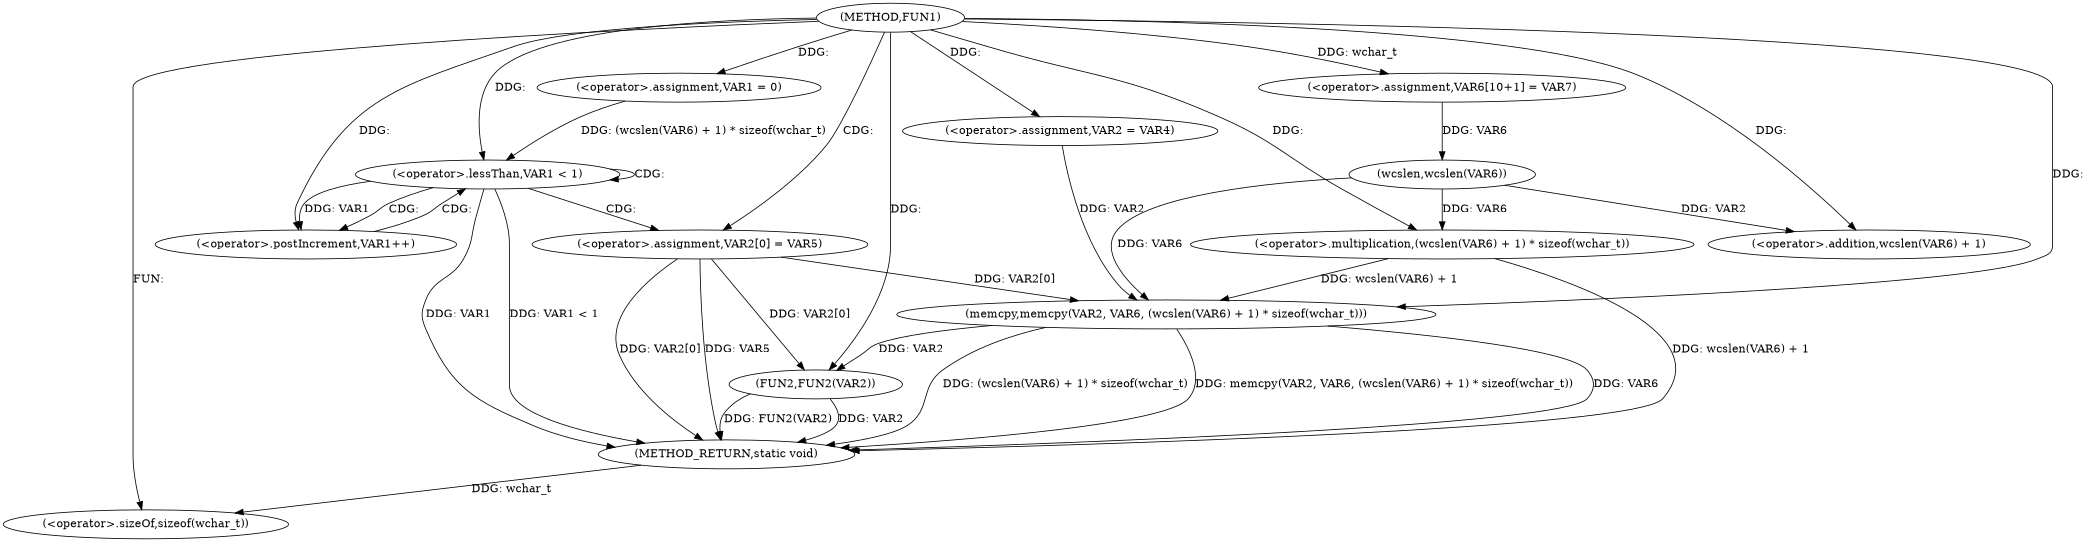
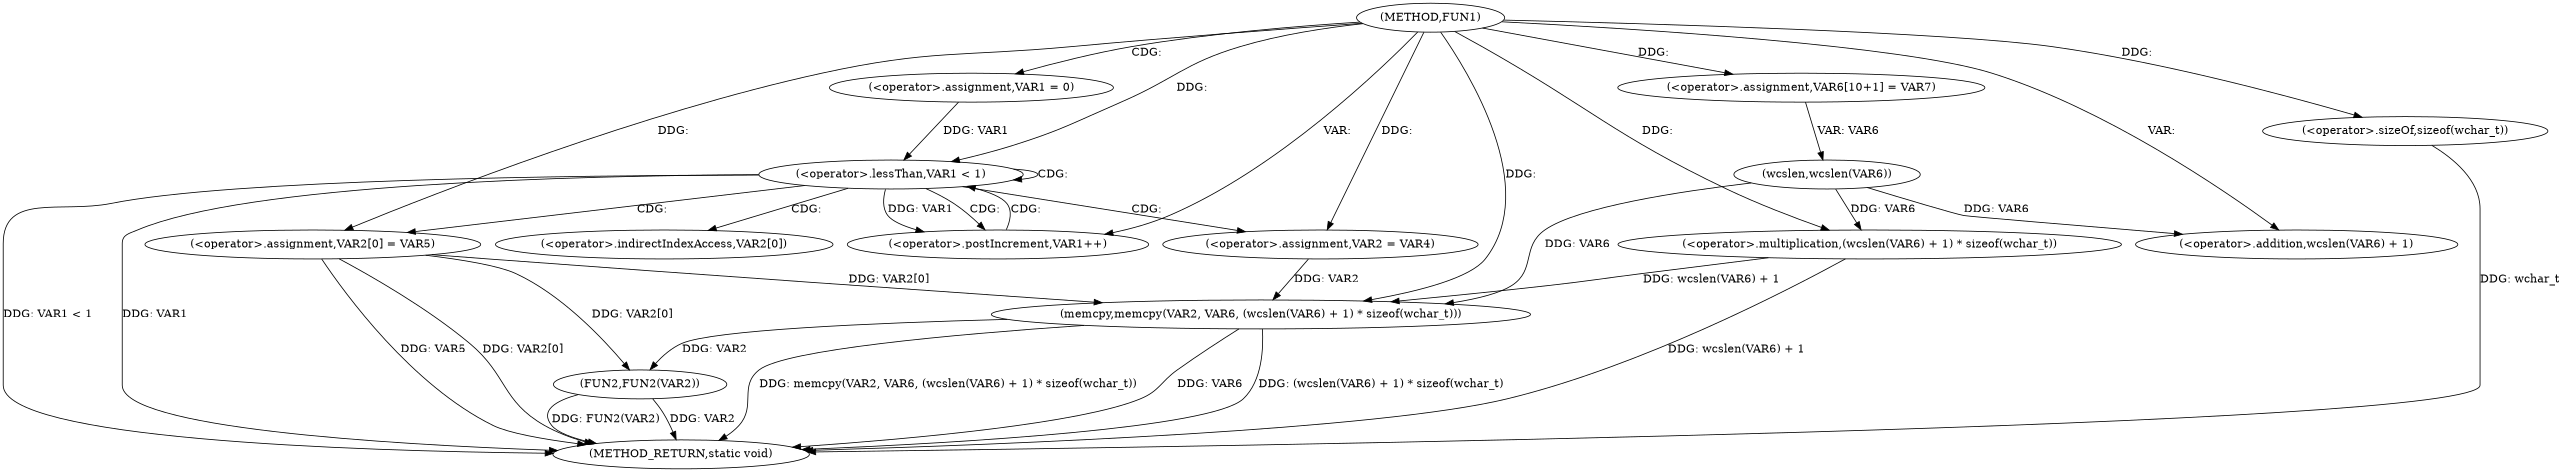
(815, 53) -> (1149, 53)
(1358, 53) -> (1655, 53)
(376, 131) -> (1339, 131)
(704, 131) -> (976, 131)
(860, 131) -> (675, 131)
(1475, 131) -> (1848, 131)
(1773, 131) -> (2164, 131)
(891, 206) -> none
none -> (1100, 209)
(1714, 209) -> (1997, 209)
none -> (664, 244)
(150, 279) -> (2139, 53)
(442, 489) -> (1779, 433)
